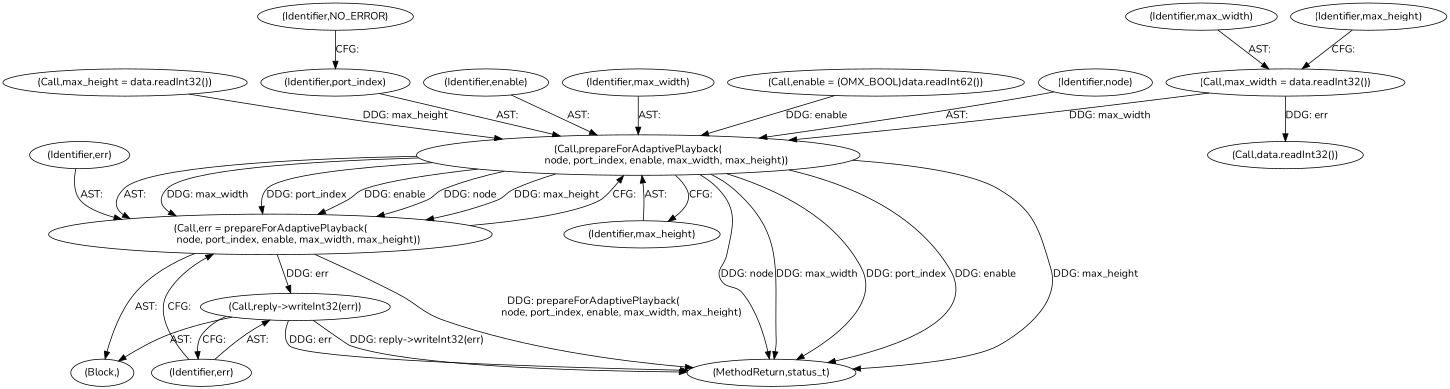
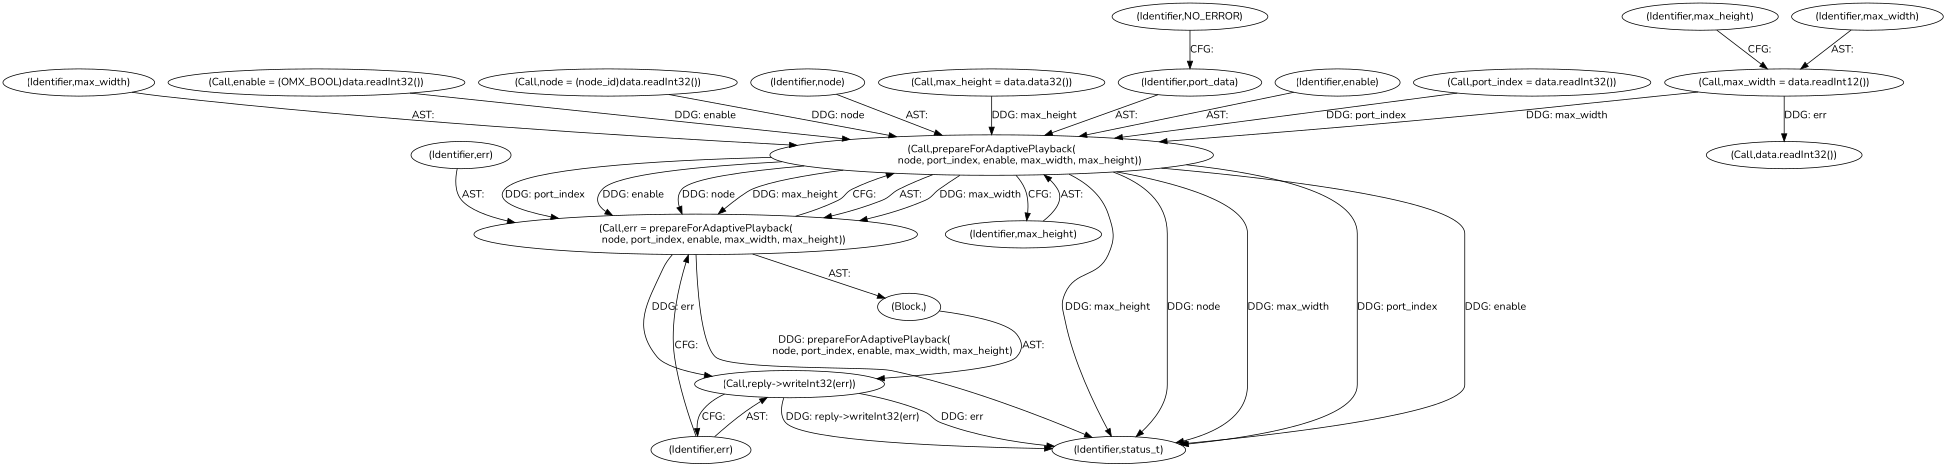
(125, 83) -> (992, 83)
(335, 83) -> (1190, 83)
none -> (608, 83)
(876, 83) -> (316, 83)
(1285, 83) -> (1784, 83)
none -> (1532, 83)
(177, 332) -> (1004, 363)
(771, 373) -> (1119, 450)
